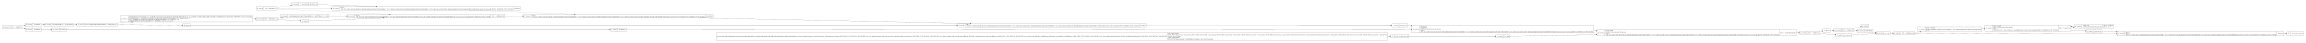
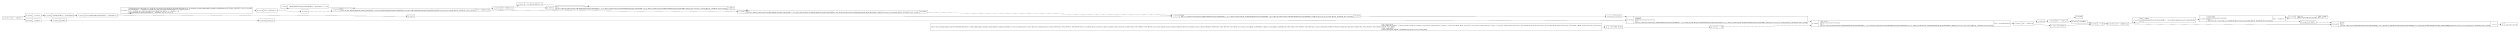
(333, 12) -> (491, 8)
